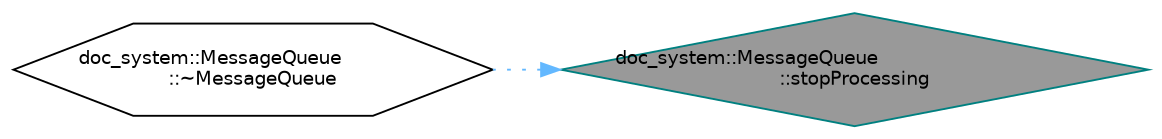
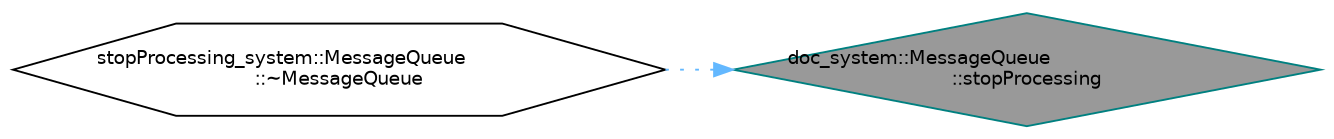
(253, 70) -> (339, 70)
